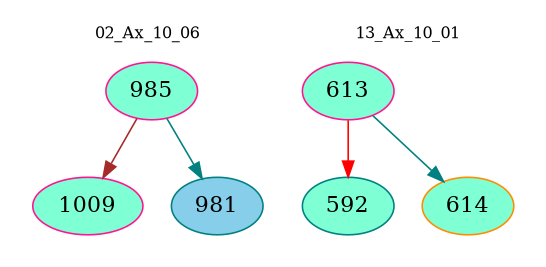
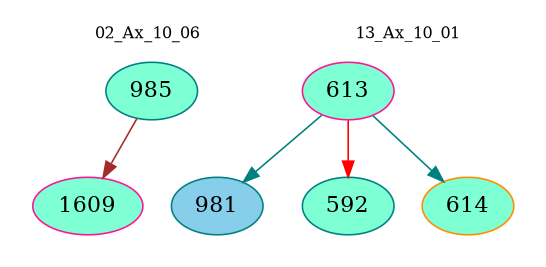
(152, 91) -> (152, 91)
(180, 142) -> (300, 134)
(88, 206) -> (88, 206)
